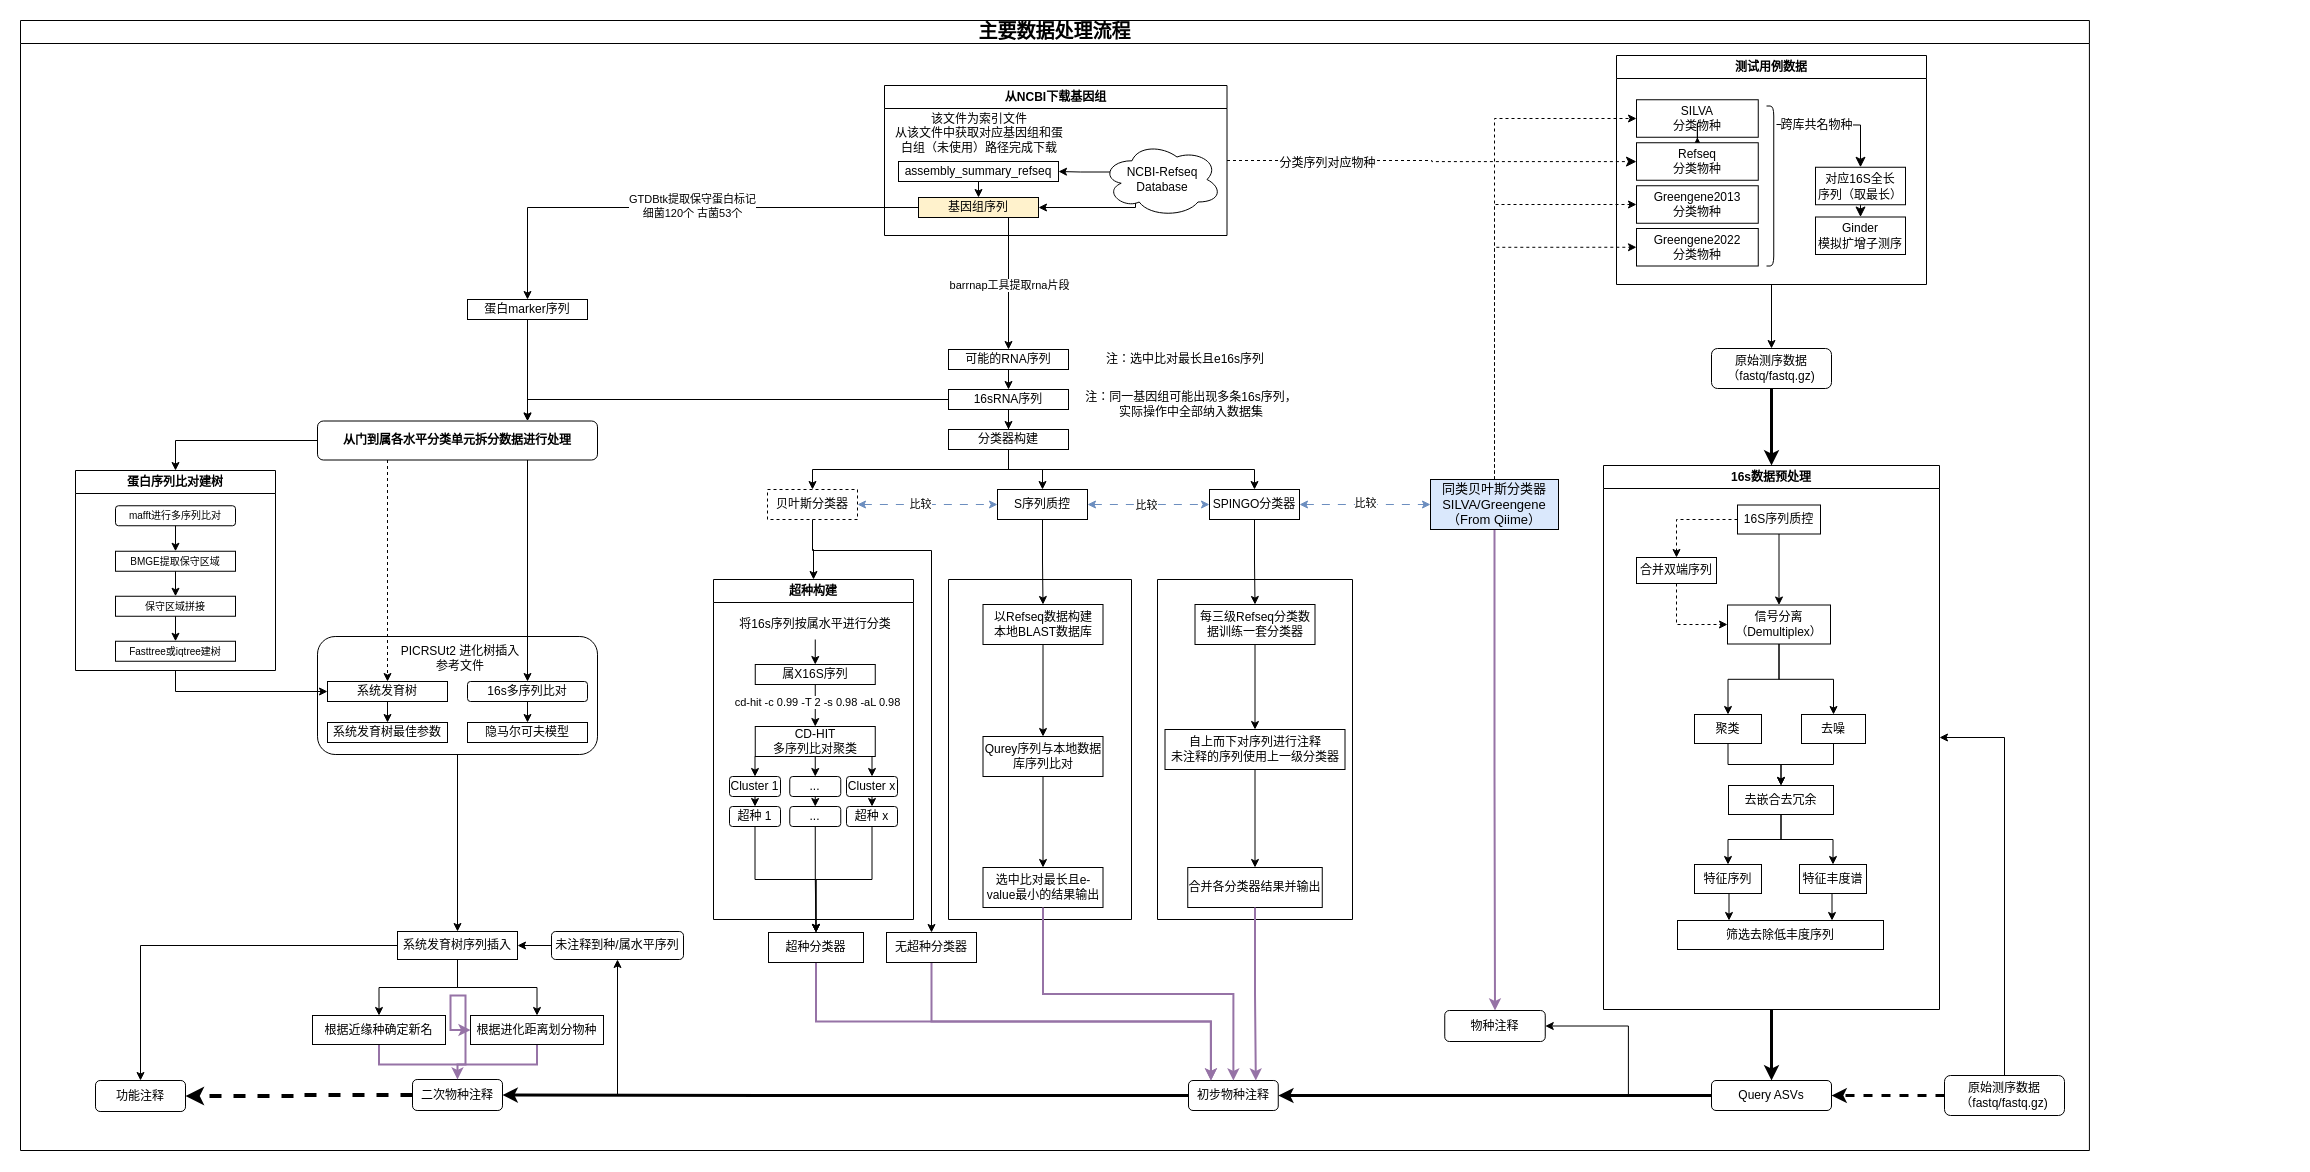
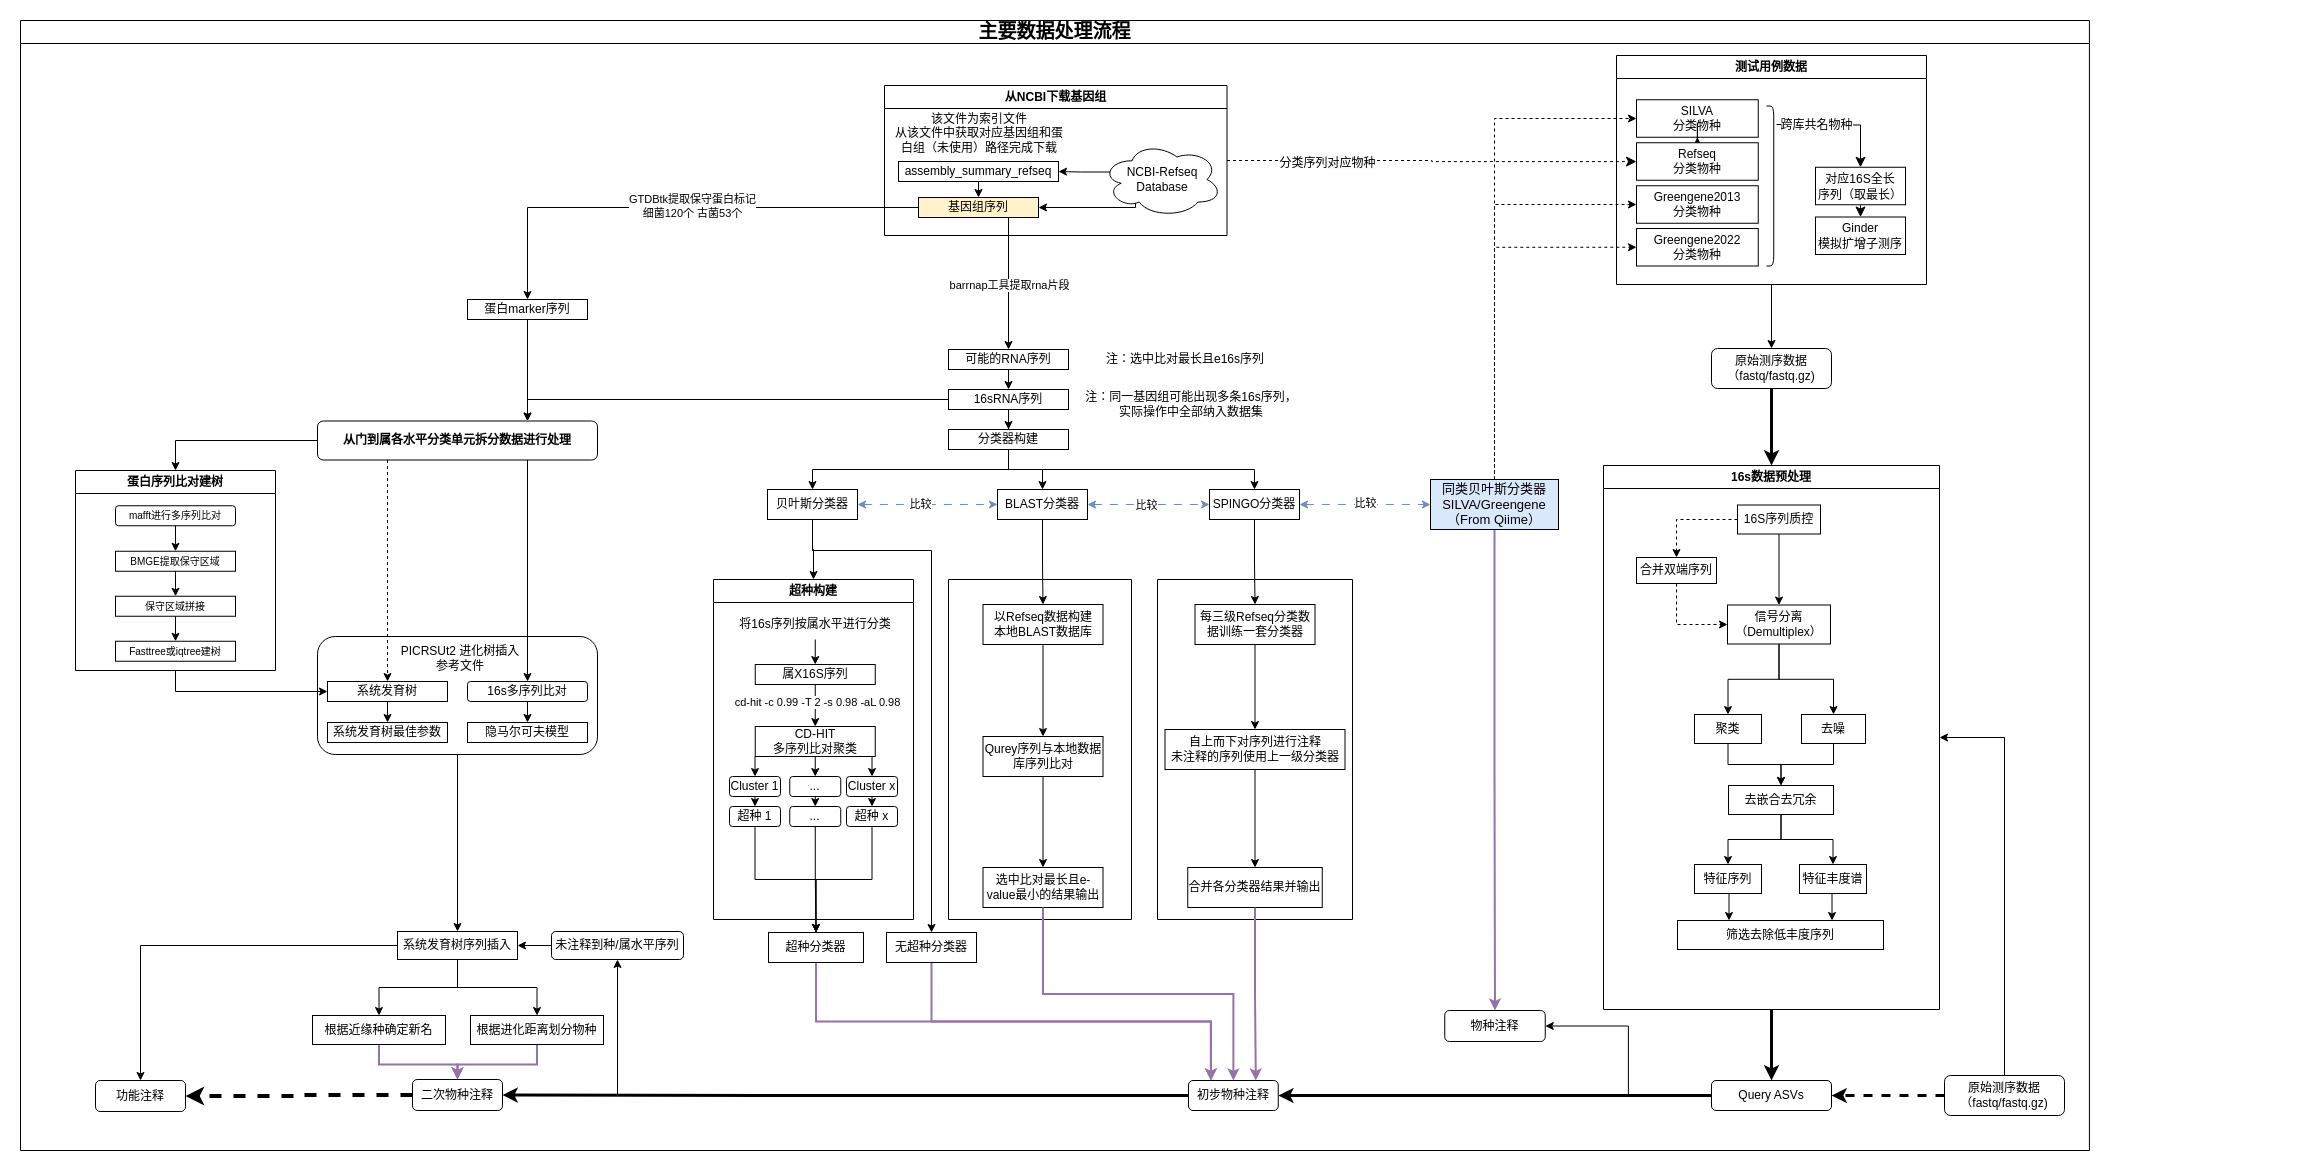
(813, 505) -> (813, 505)
(1043, 505) -> (1043, 505)
(466, 1000) -> (454, 1065)
